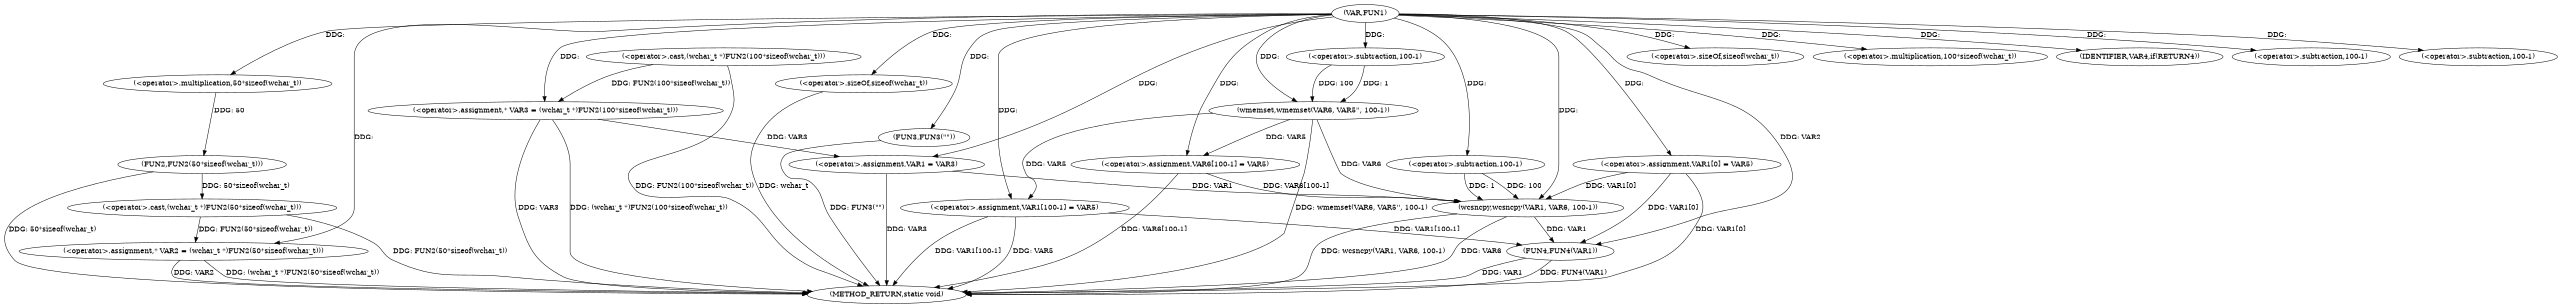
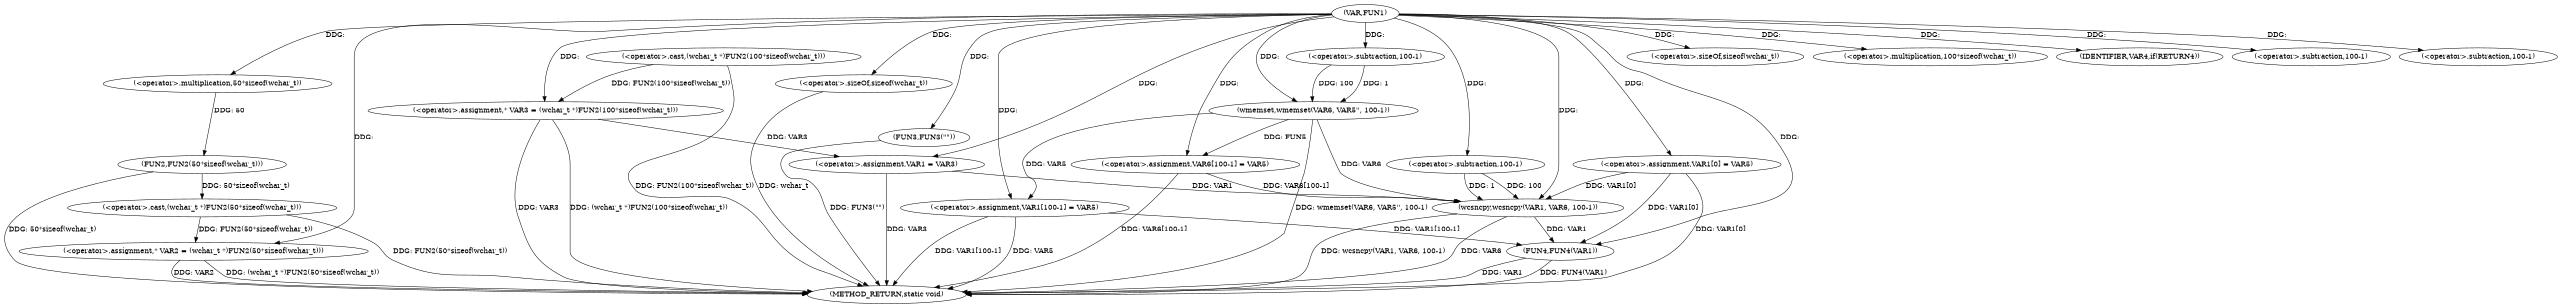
(1286, 138) -> (1285, 138)
(1801, 138) -> (1791, 138)
